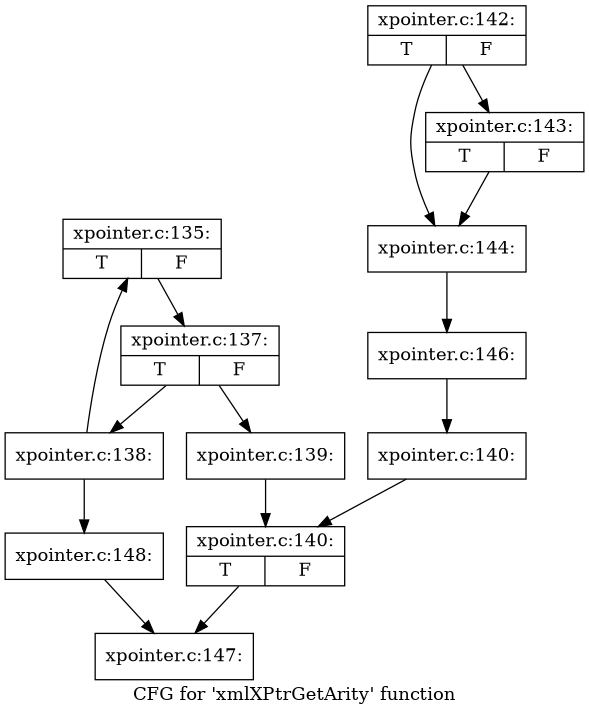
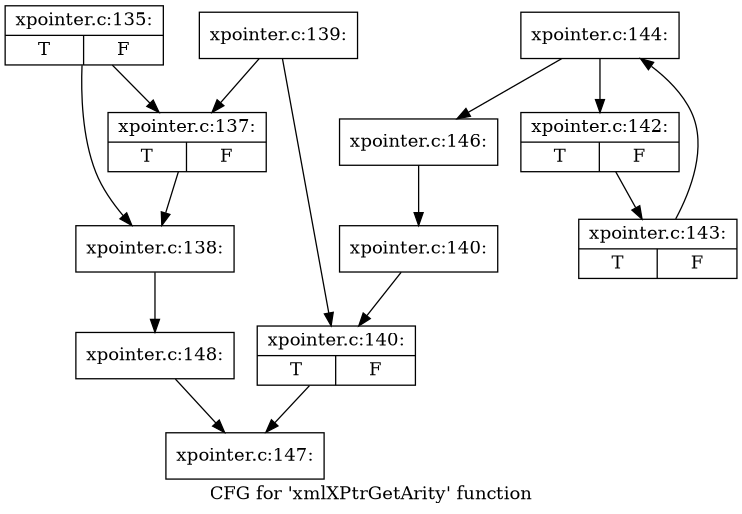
(411, 139) -> (600, 79)
(99, 360) -> (88, 145)
(231, 403) -> (240, 81)
